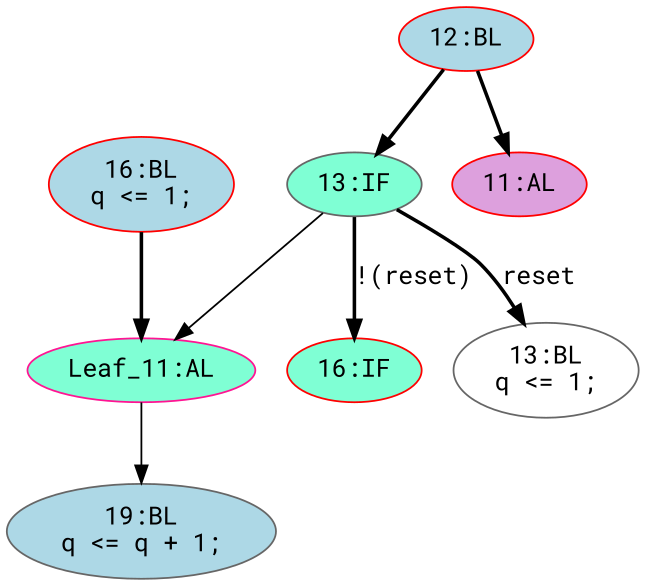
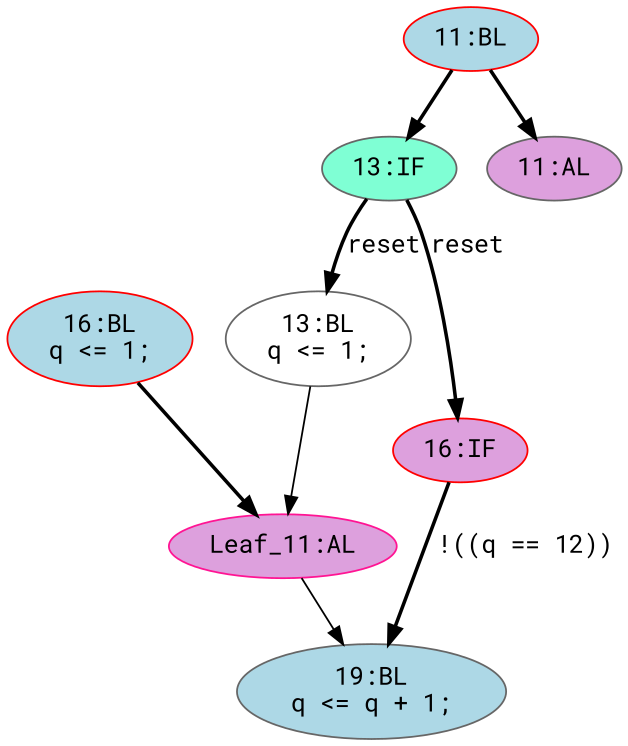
(466, 39) -> (471, 39)
(519, 184) -> (554, 169)
(256, 271) -> (301, 441)
(414, 277) -> (467, 246)
(141, 370) -> (283, 546)
(354, 370) -> (460, 450)
none -> (422, 554)
